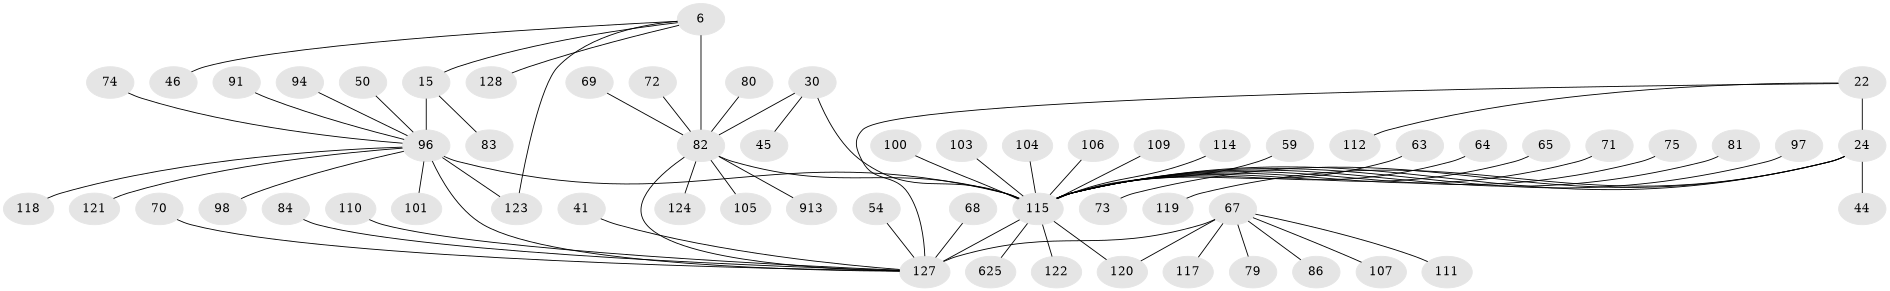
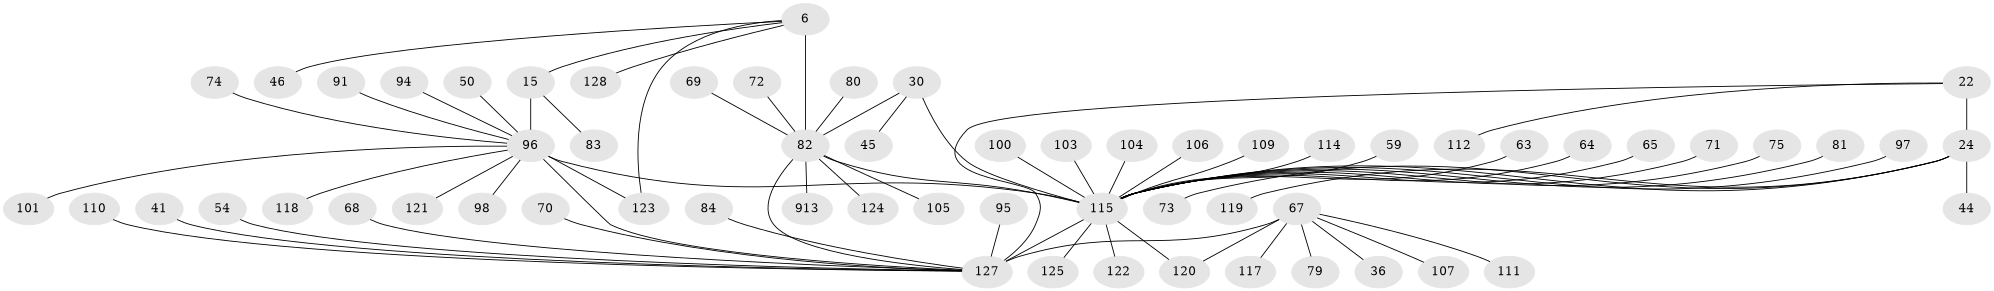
none -> (1004, 209)
(991, 272) -> (1053, 272)
(1316, 272) -> (1379, 272)
